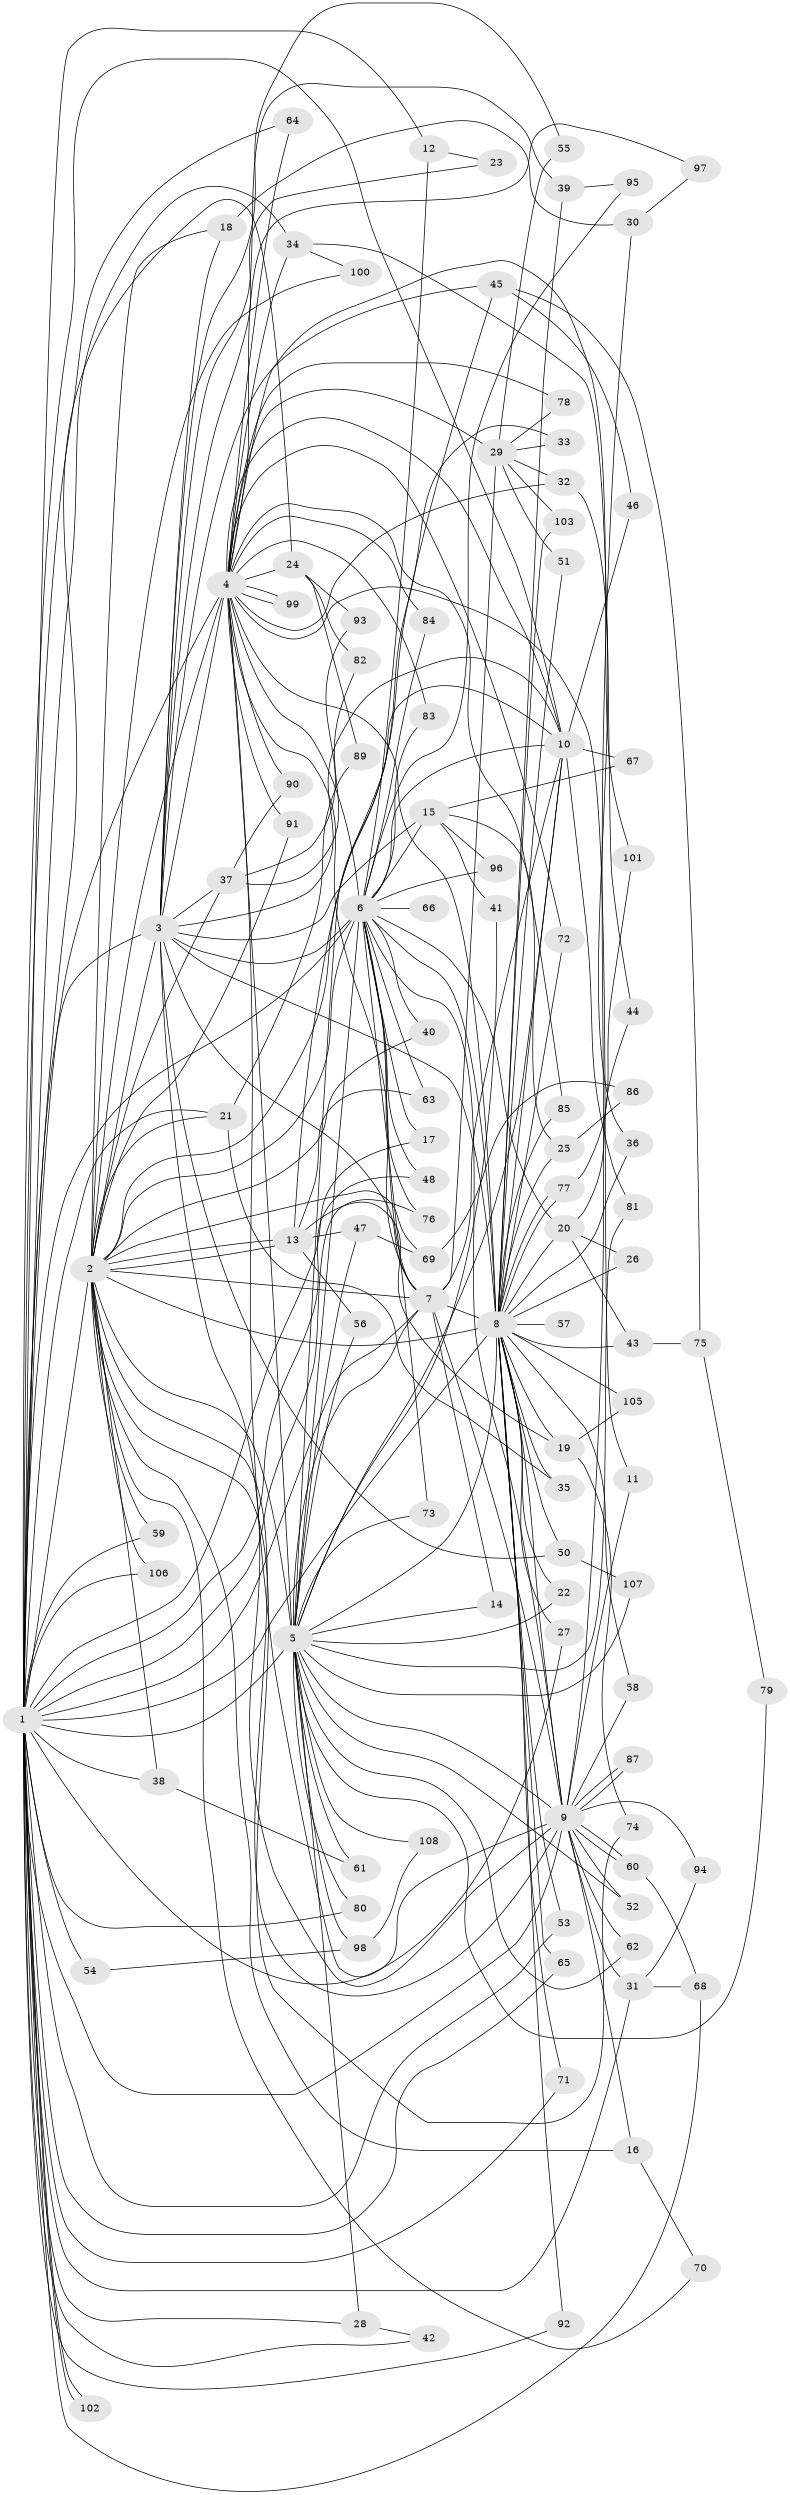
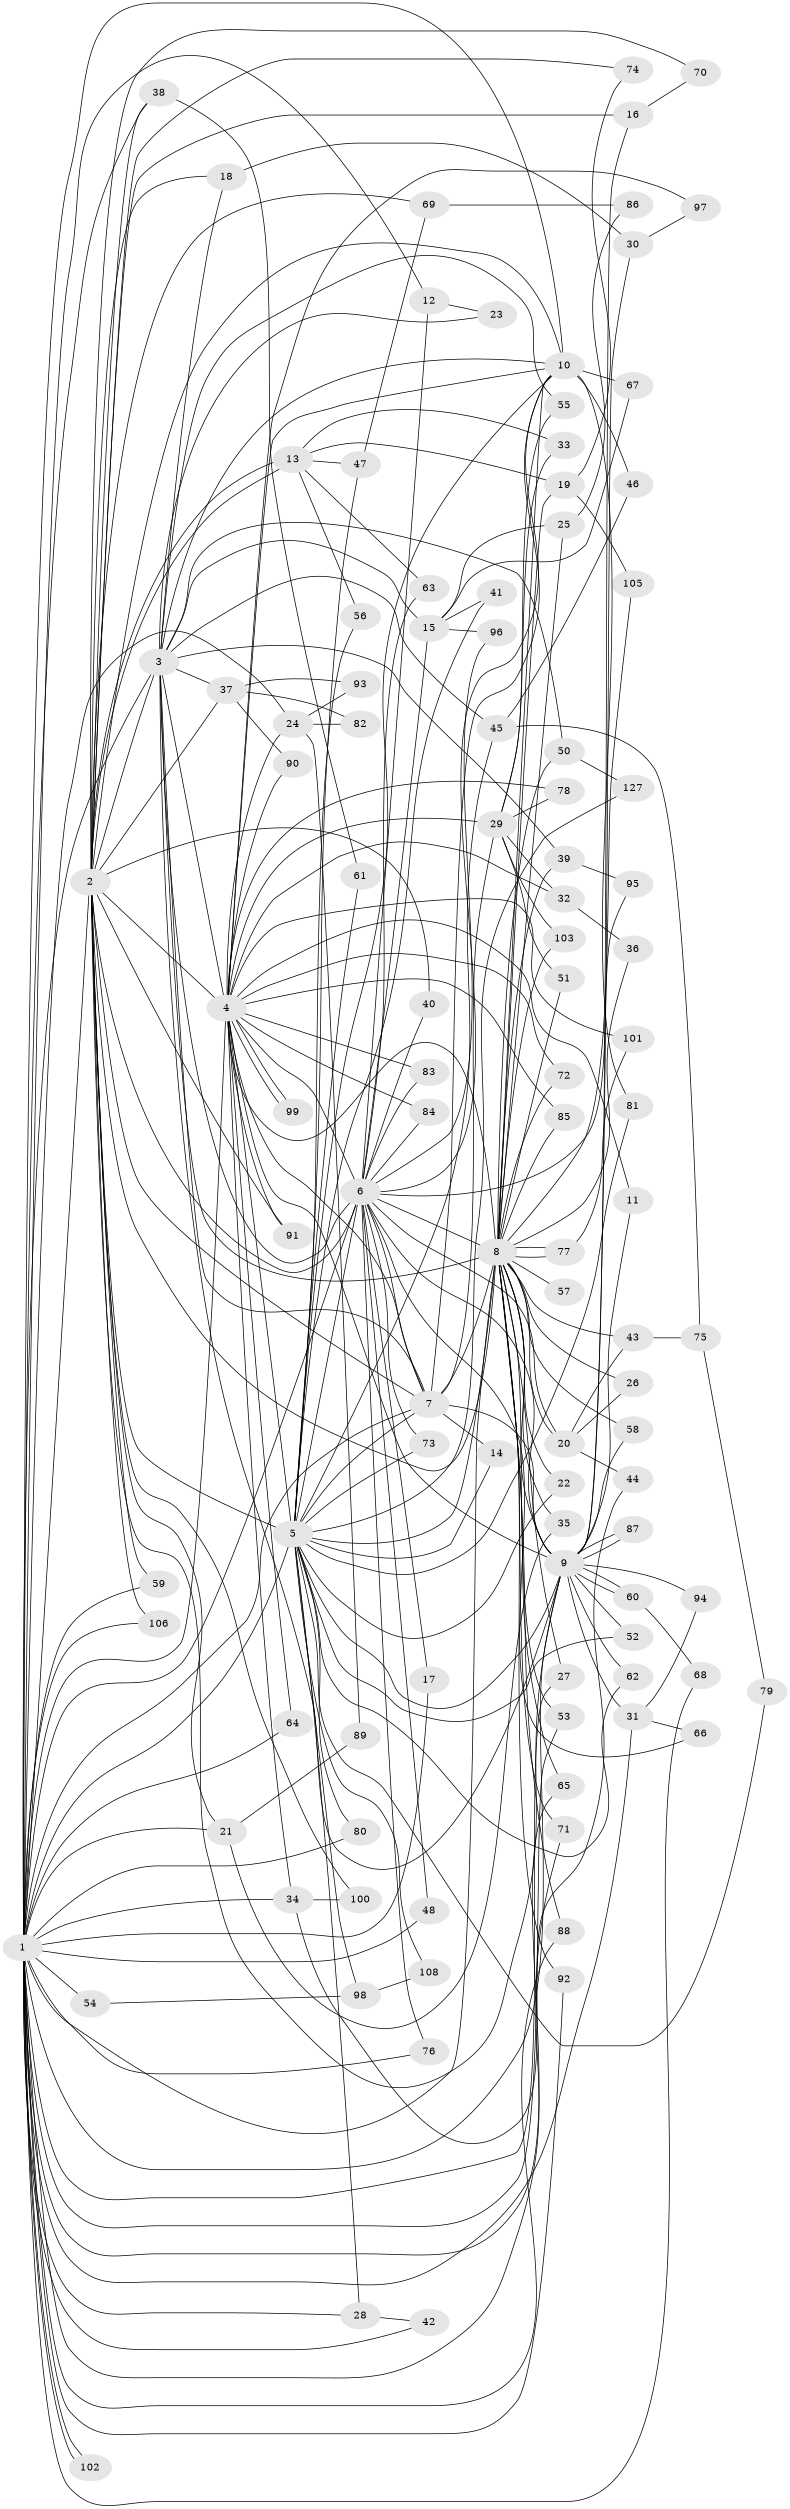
(633, 1585) -> (633, 788)
none -> (564, 1932)
(667, 1987) -> (667, 1725)
